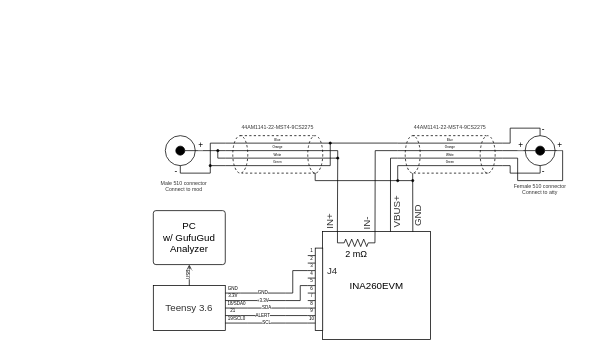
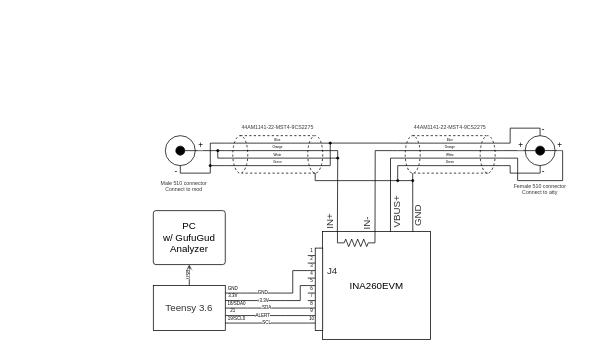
(356, 254) -> none
